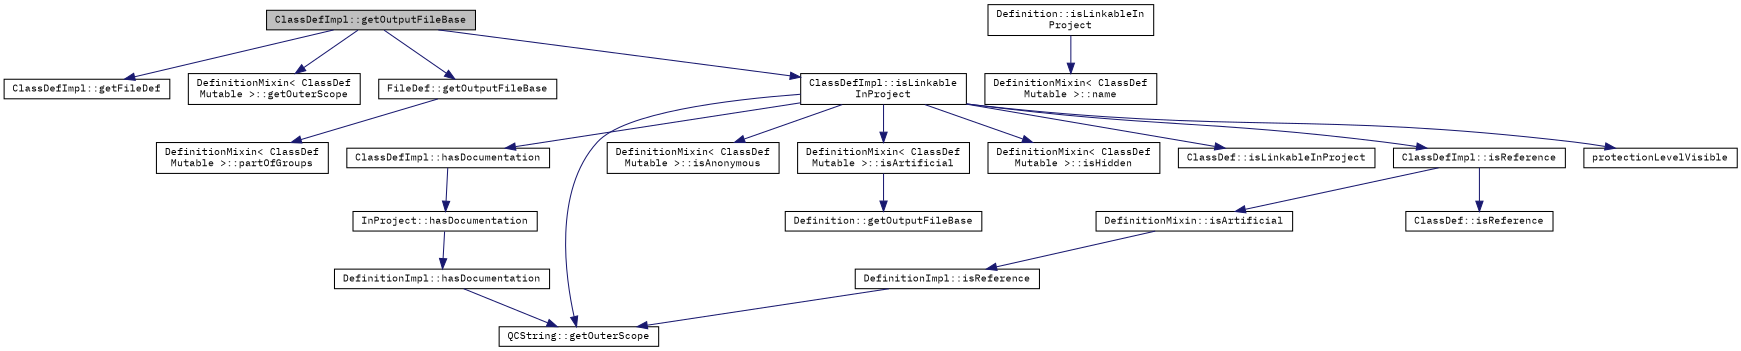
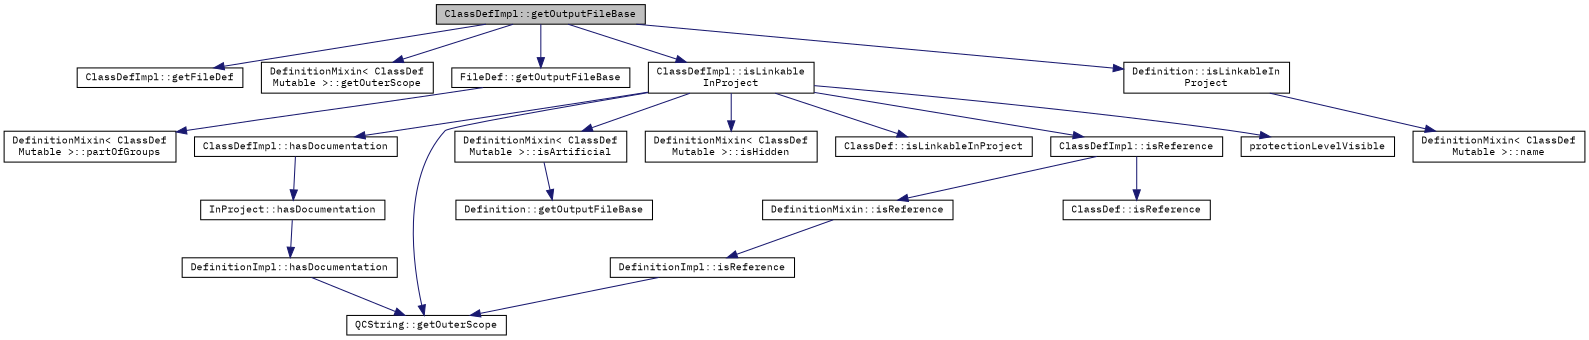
none -> (875, 46)
(693, 158) -> none
(1194, 221) -> (858, 210)
